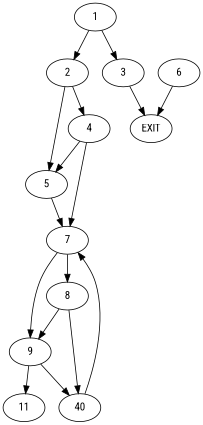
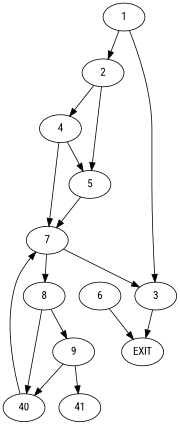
(37, 289) -> (98, 266)
(24, 408) -> (80, 408)
